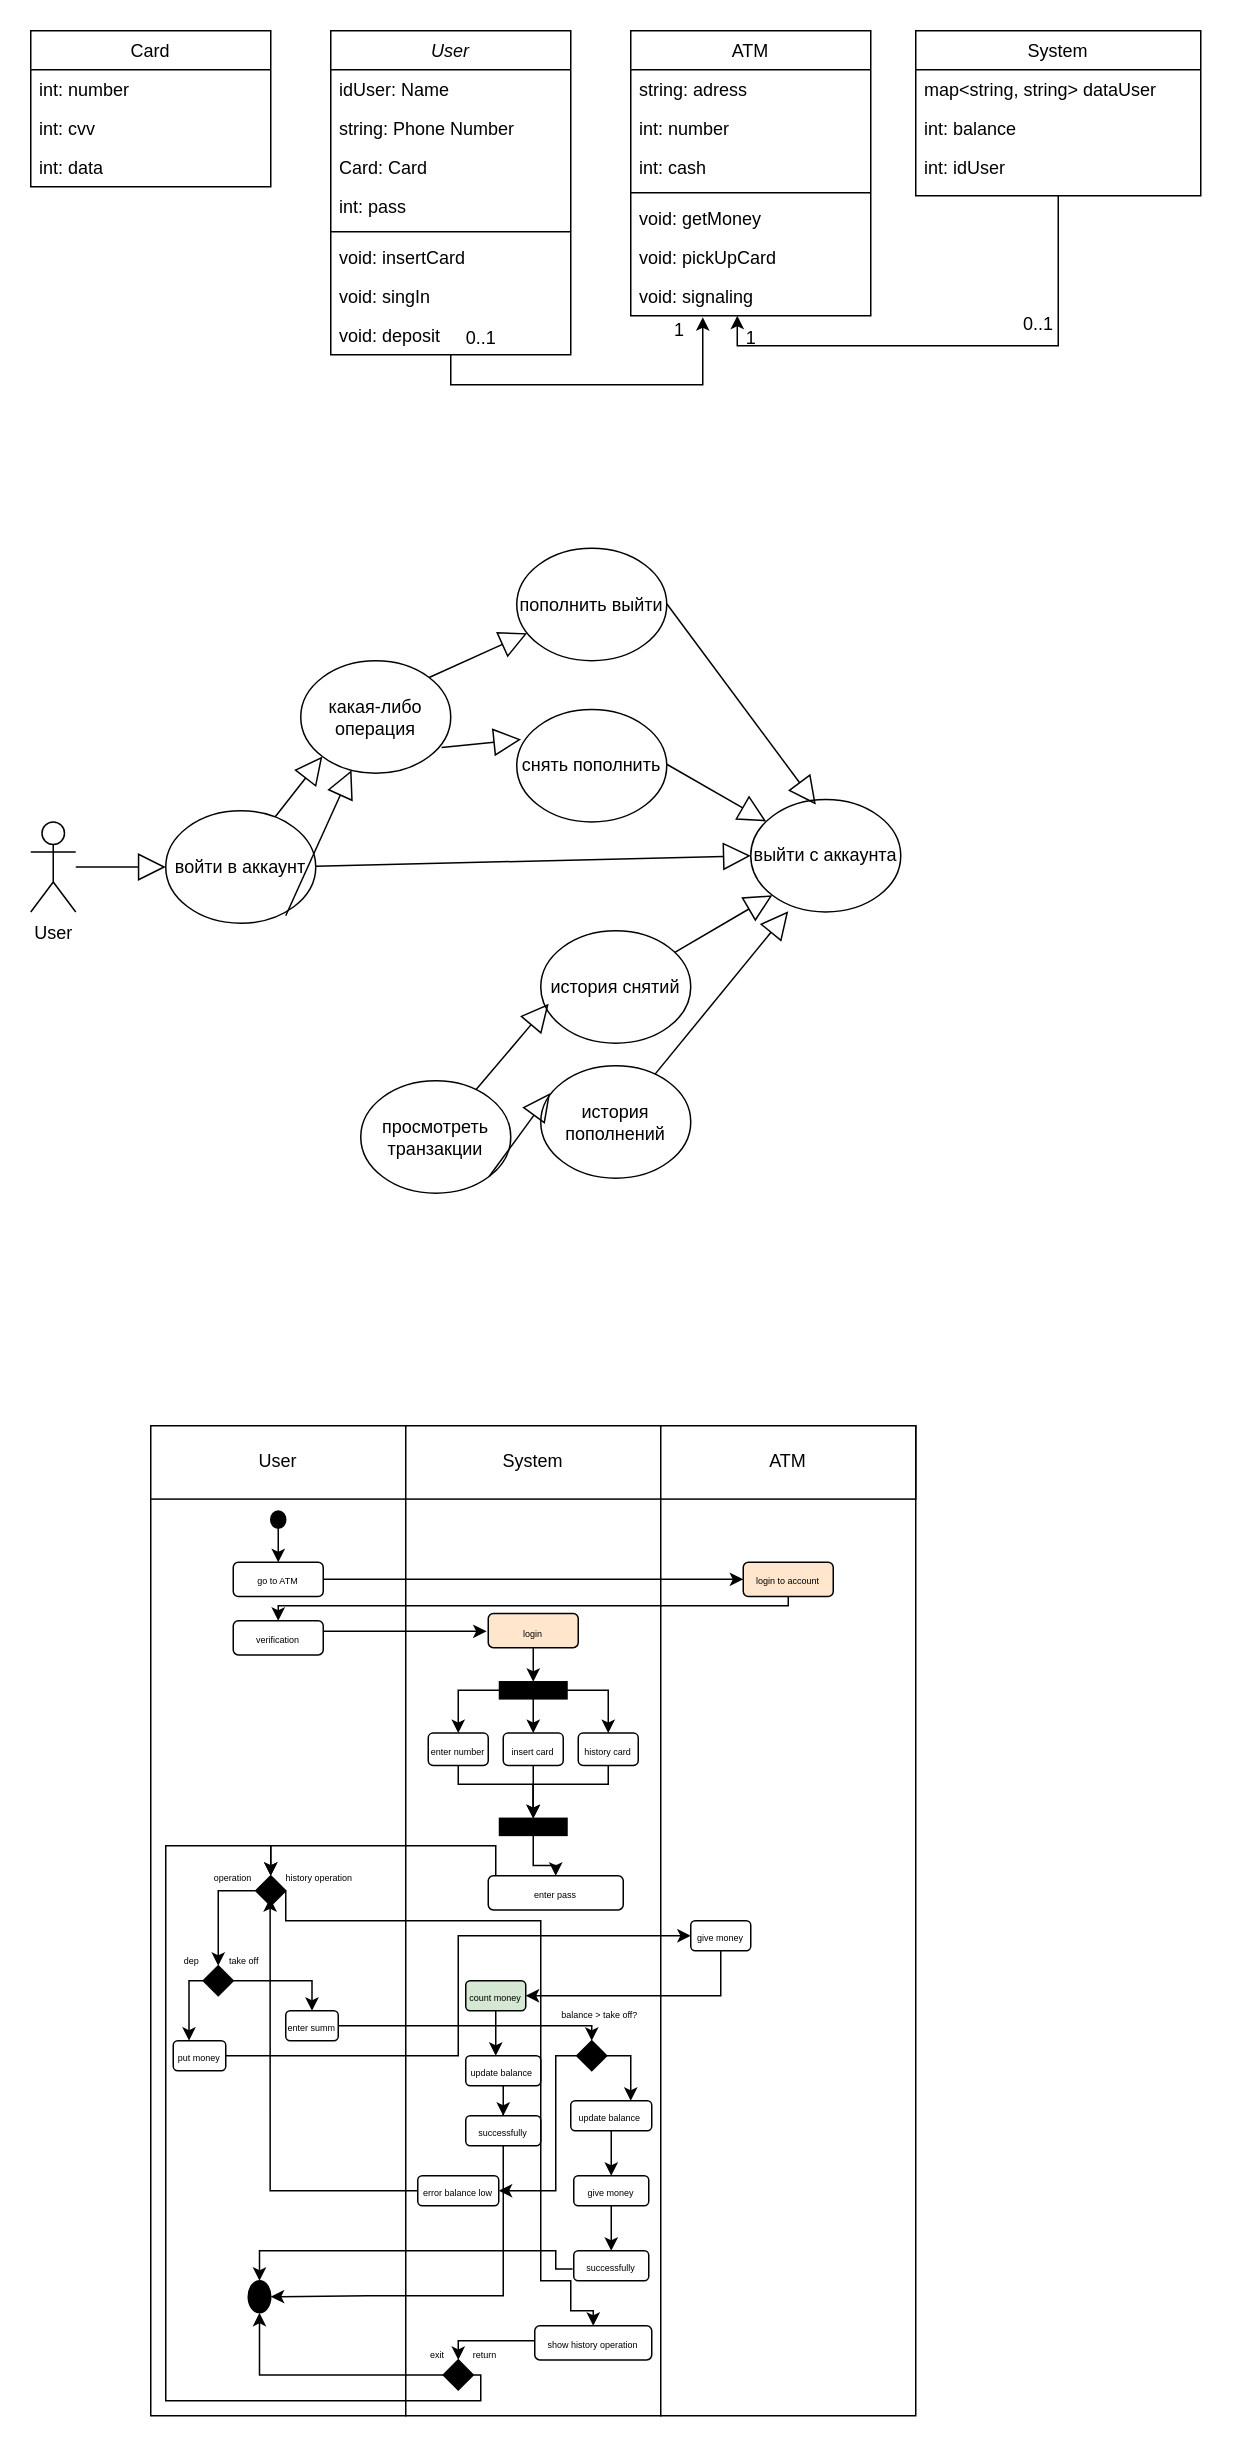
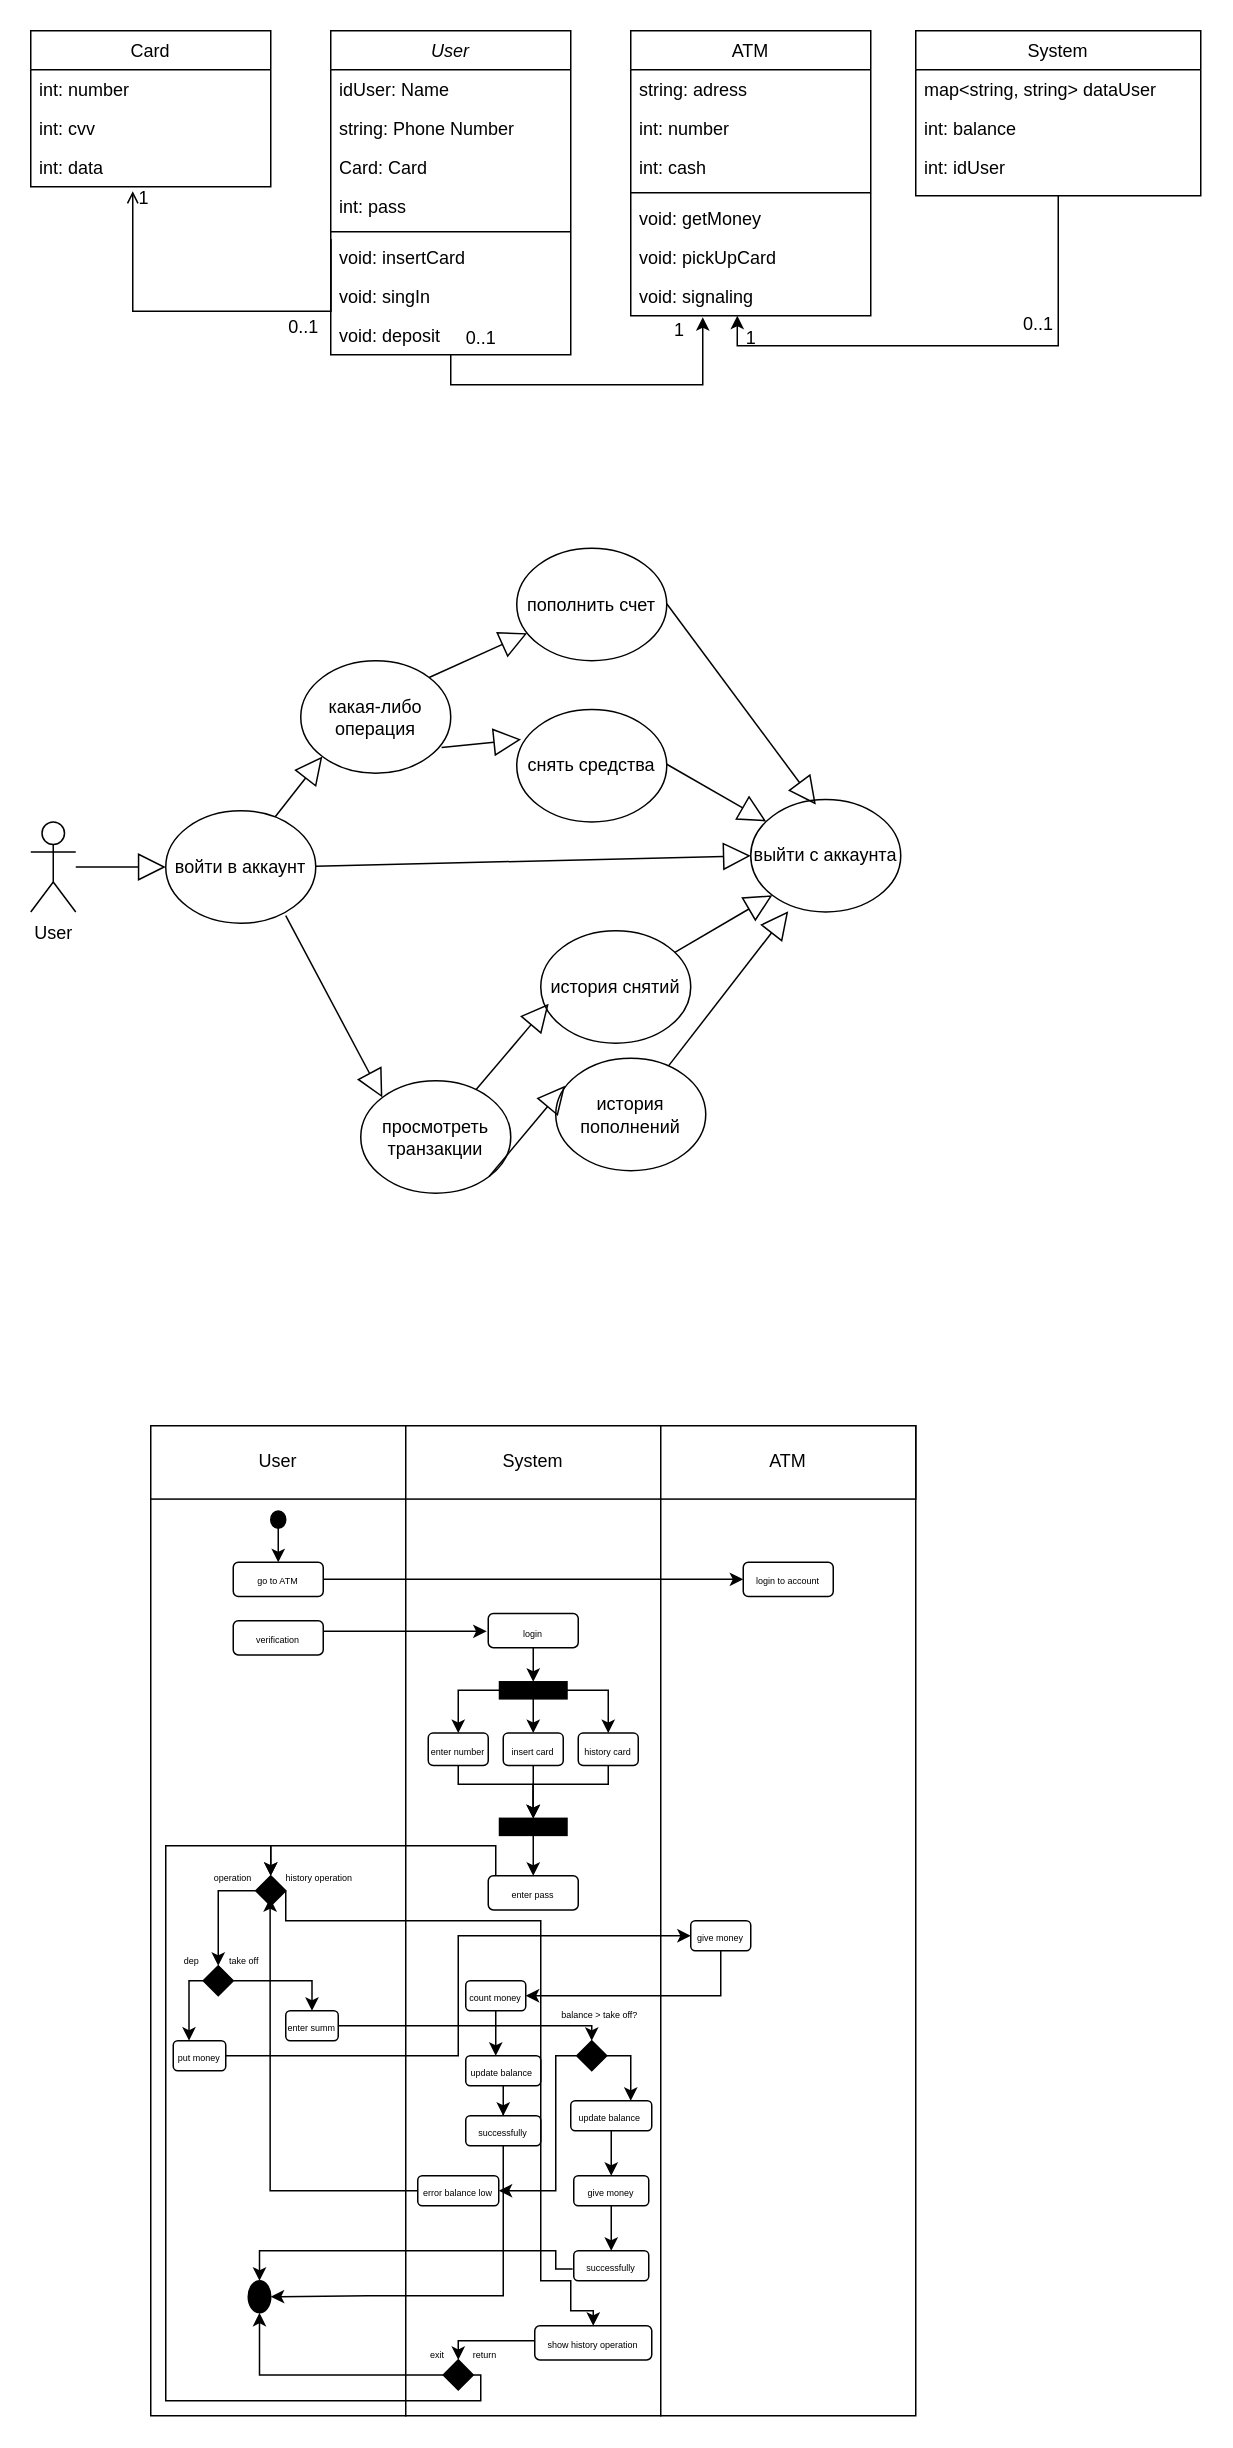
none -> (173, 311)
(592, 605) -> (592, 605)
(592, 766) -> (592, 766)
(313, 855) -> (328, 995)
(616, 1122) -> (631, 1115)
(788, 1579) -> (788, 1579)
(535, 1606) -> none
(533, 1631) -> (533, 1631)
(556, 1893) -> (533, 1893)
(496, 1996) -> (496, 1996)
